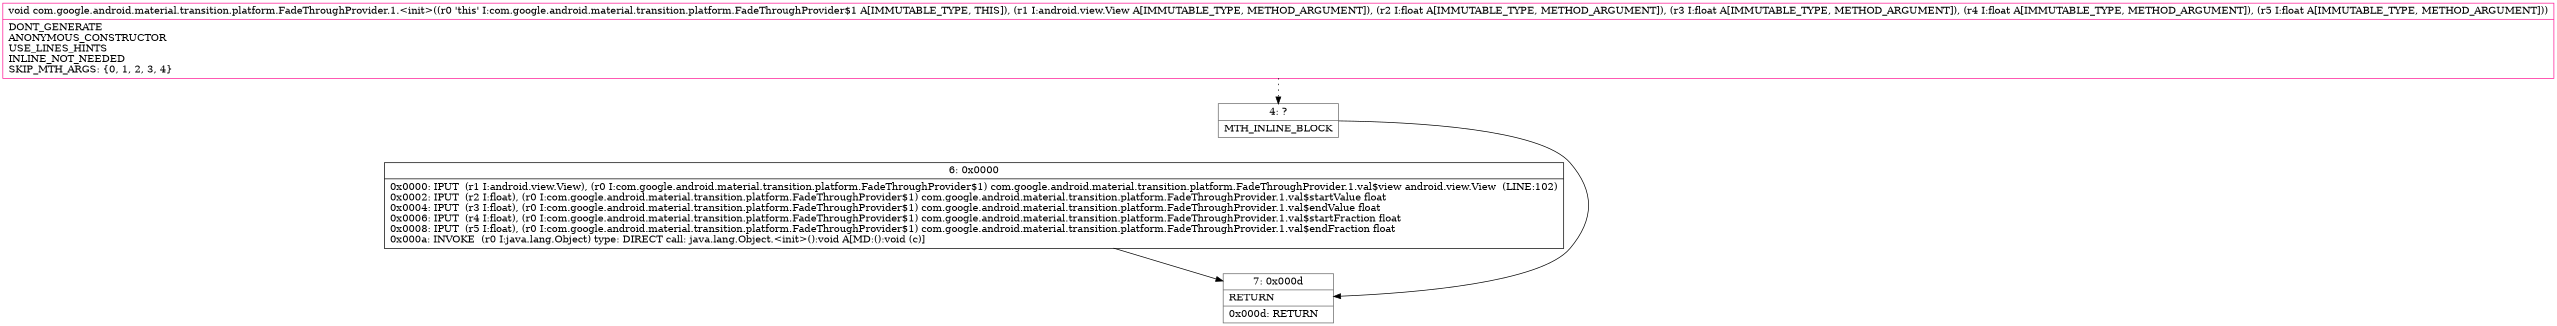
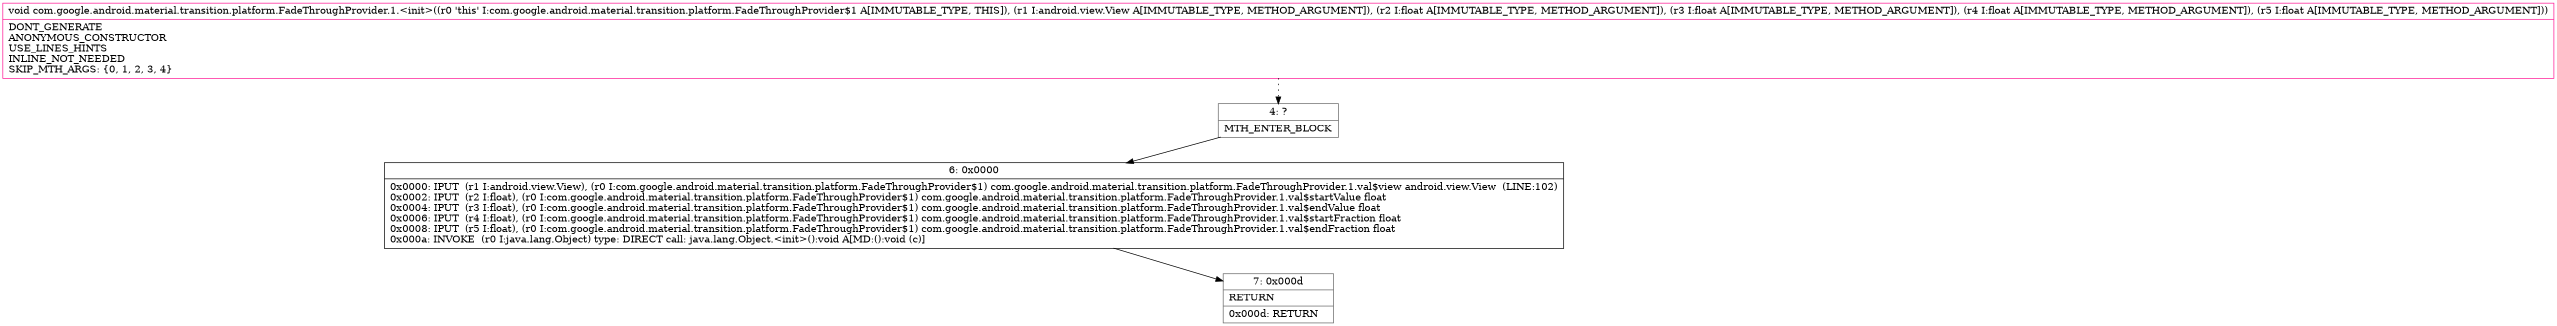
(1278, 129) -> (1278, 129)
(1589, 205) -> (1177, 149)
